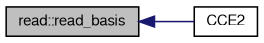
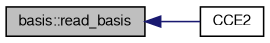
(72, 22) -> (76, 22)
